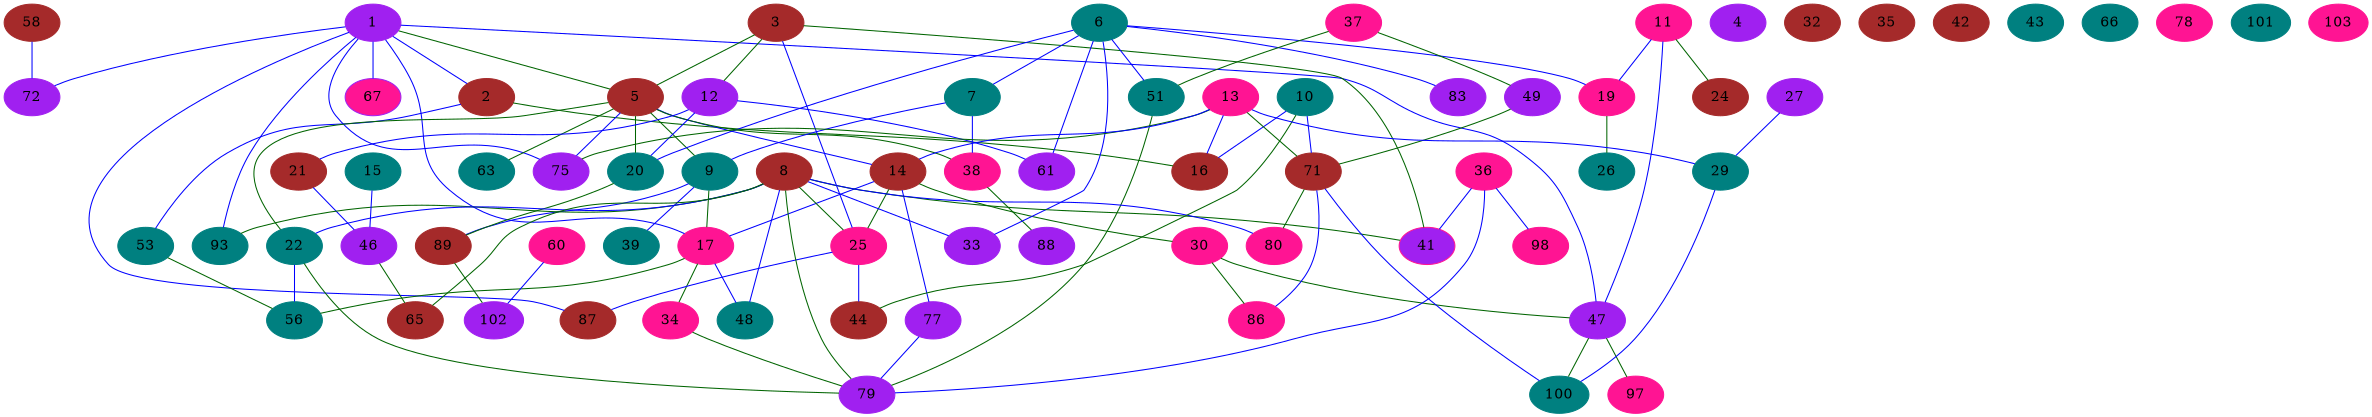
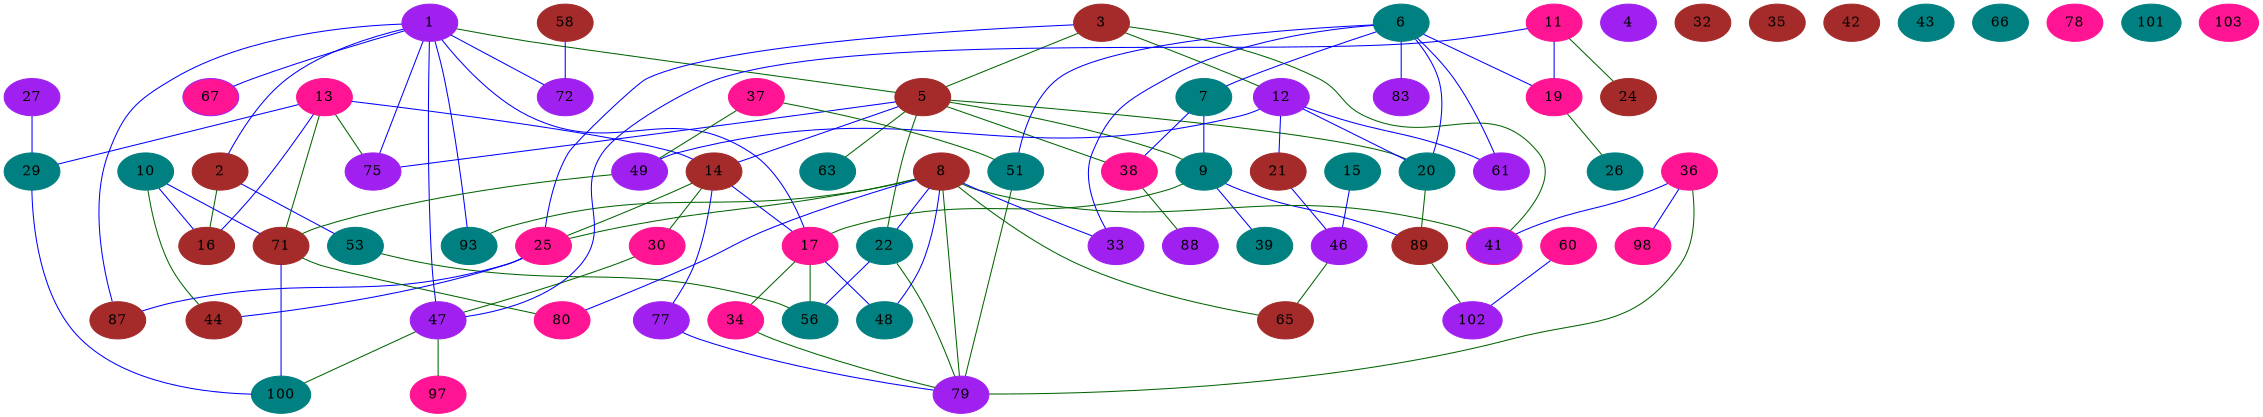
none -> (960, 133)
(1257, 320) -> none
(1229, 354) -> (1385, 365)
